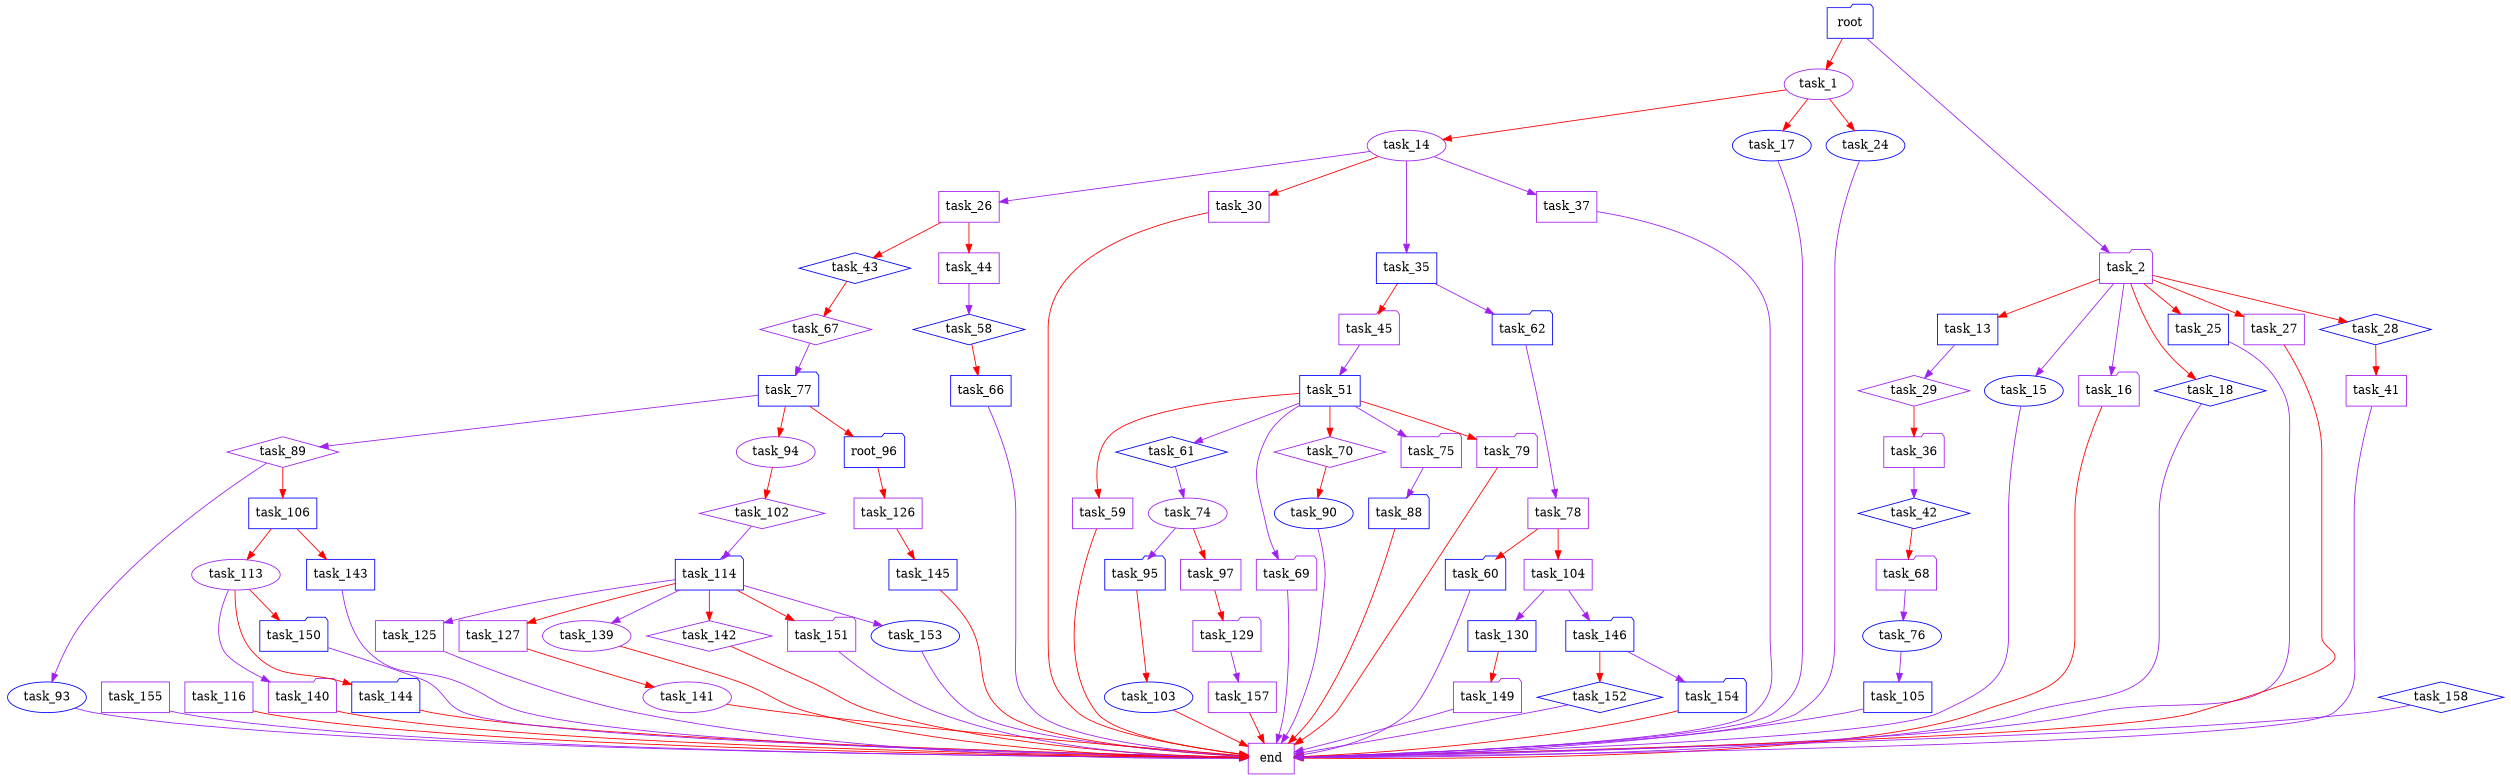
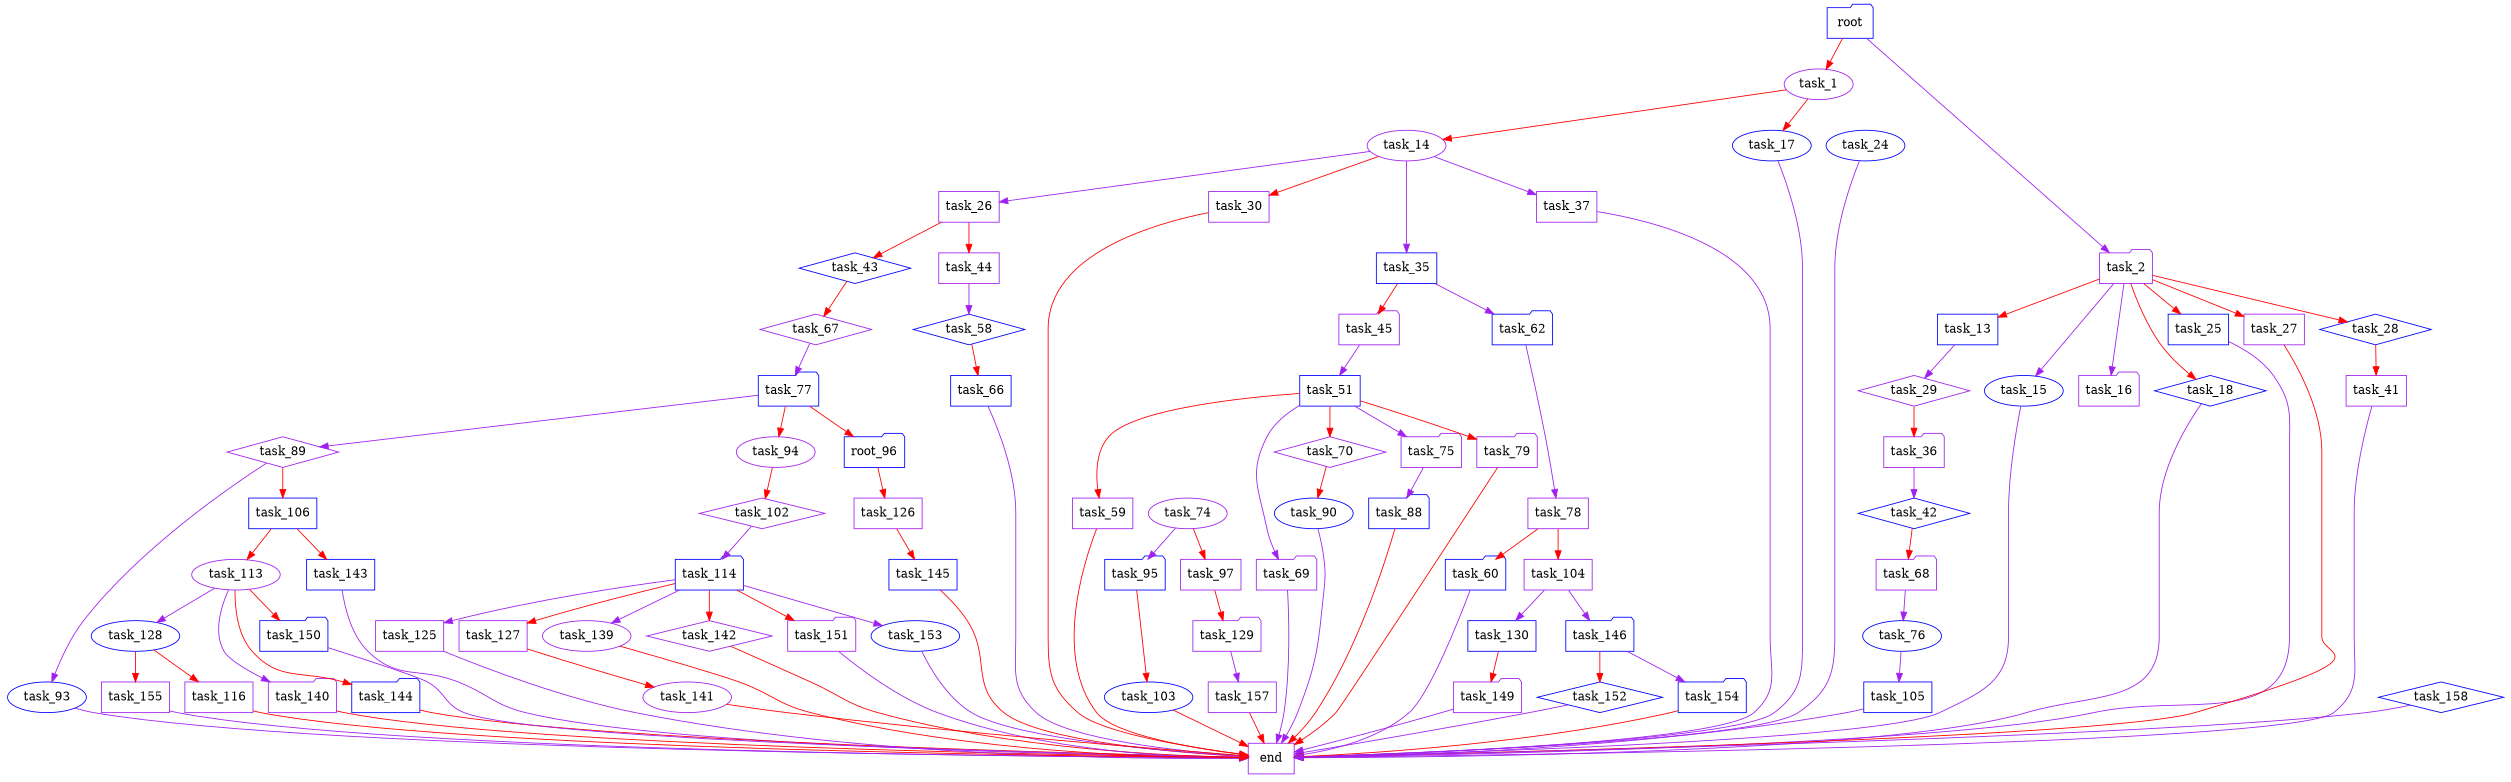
(1839, 111) -> none
(1172, 452) -> none
none -> (135, 636)
(1930, 725) -> none
